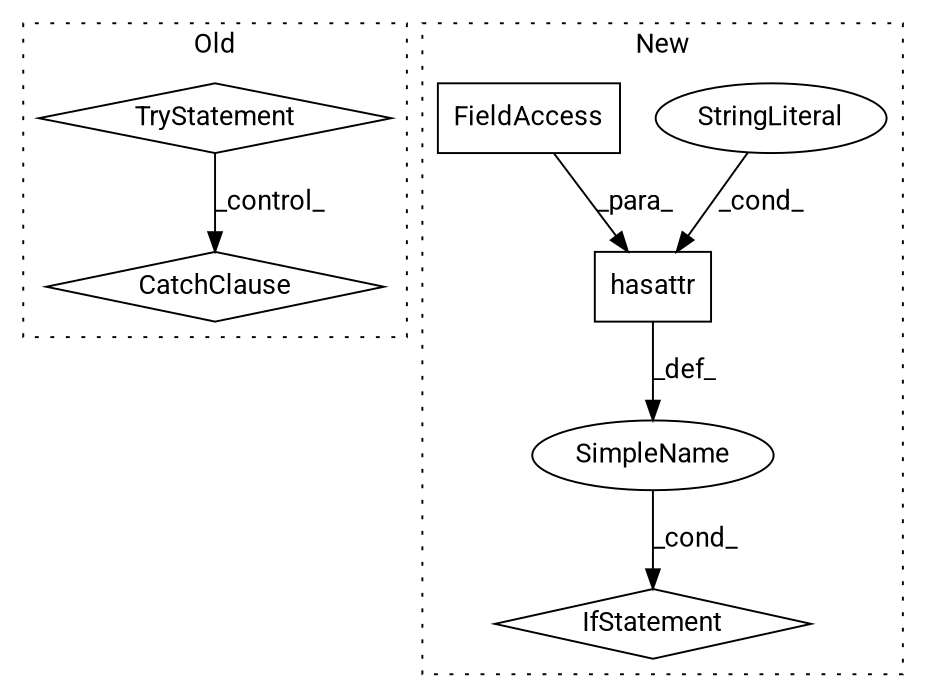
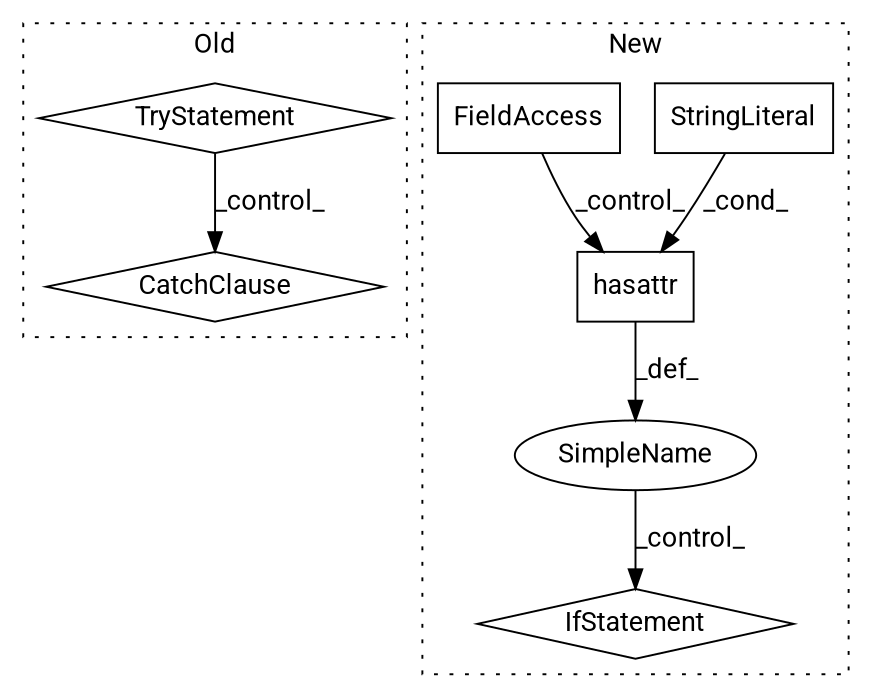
(771, 118) -> (744, 118)
(636, 202) -> (631, 202)
(696, 540) -> (691, 540)
